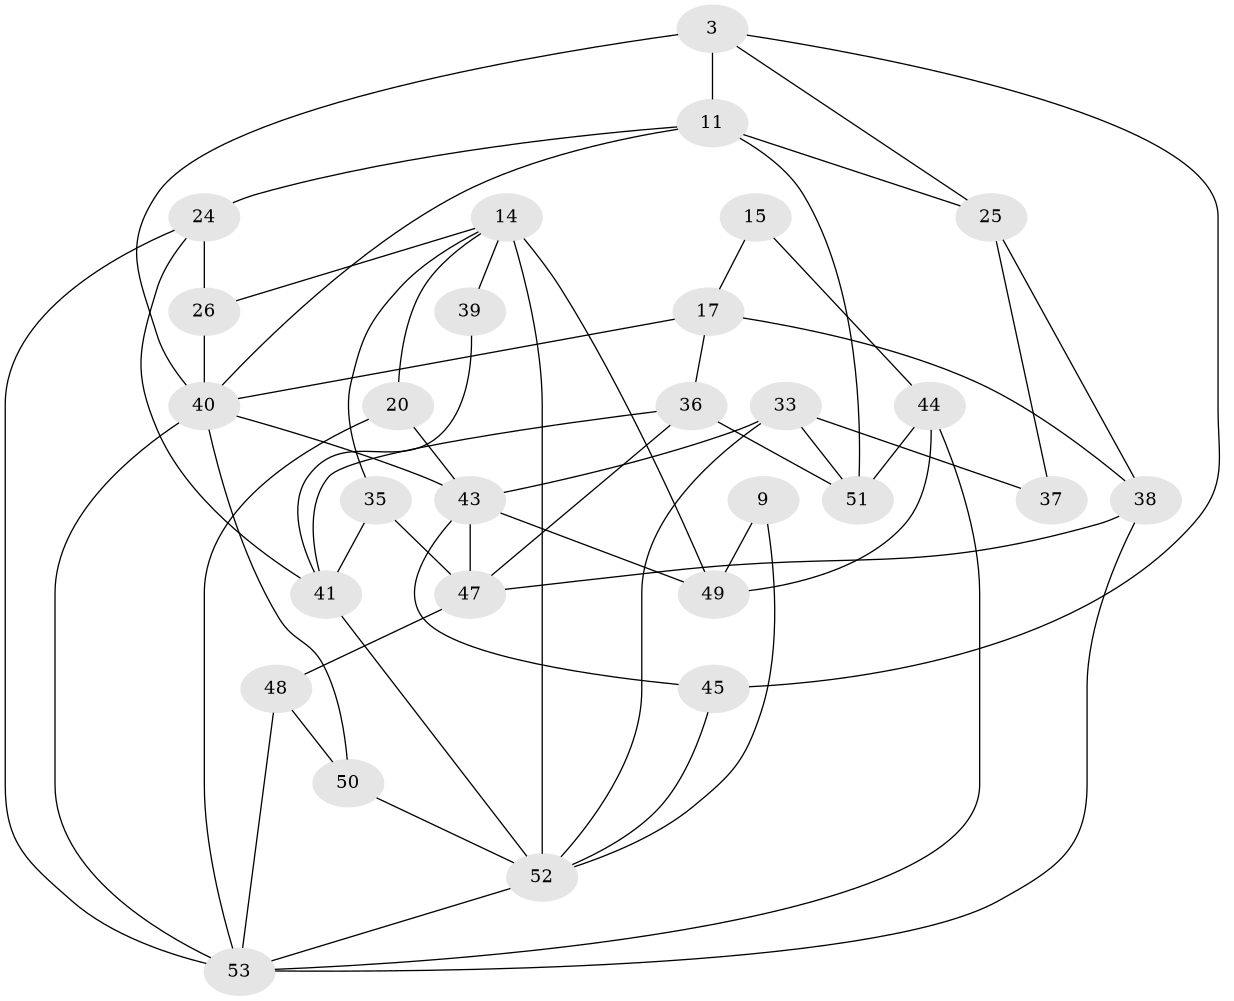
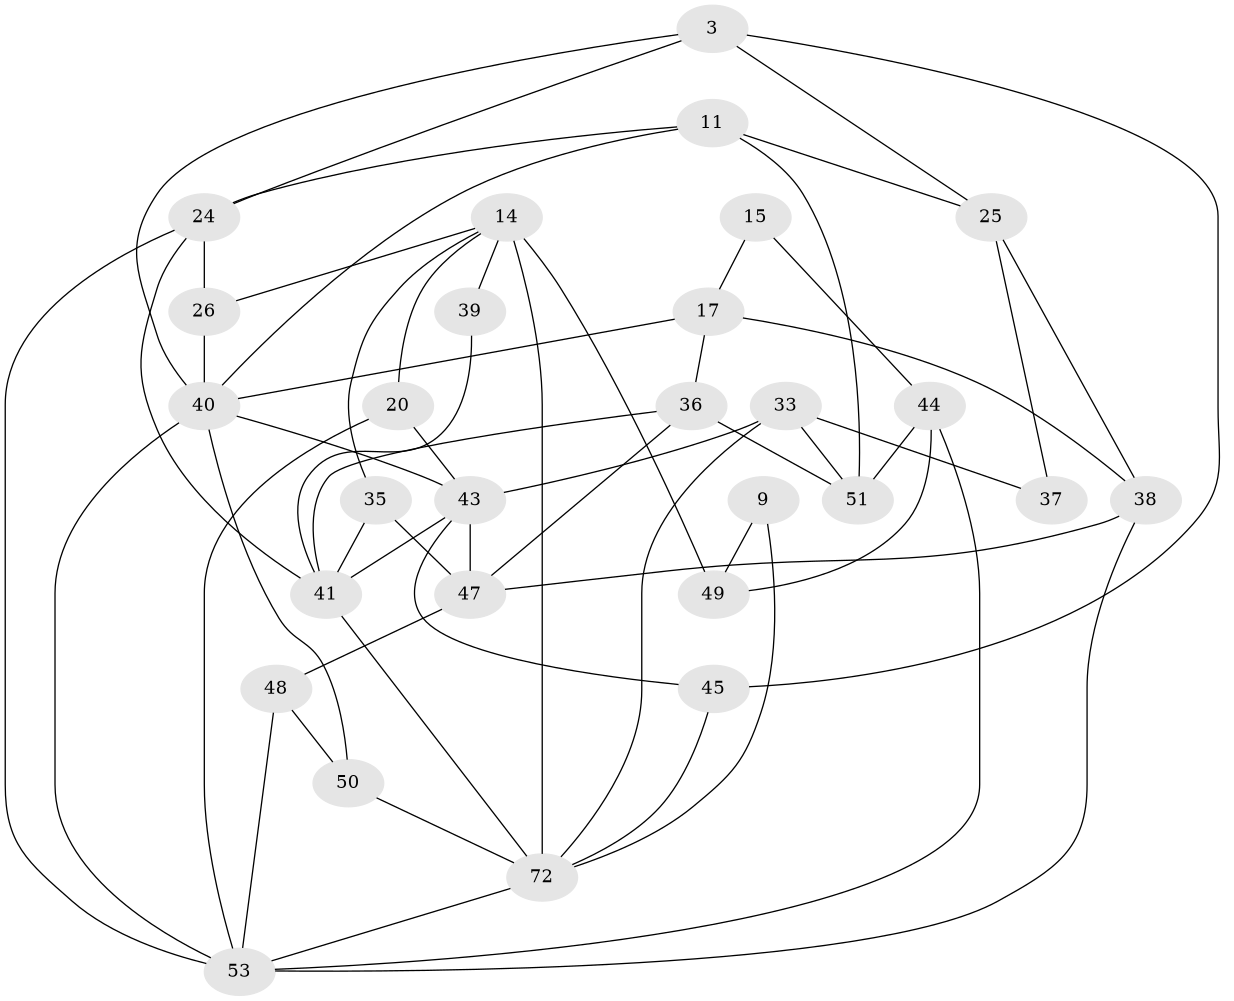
(712, 76) -> (457, 120)
(592, 548) -> (398, 548)
(542, 878) -> (542, 878)
